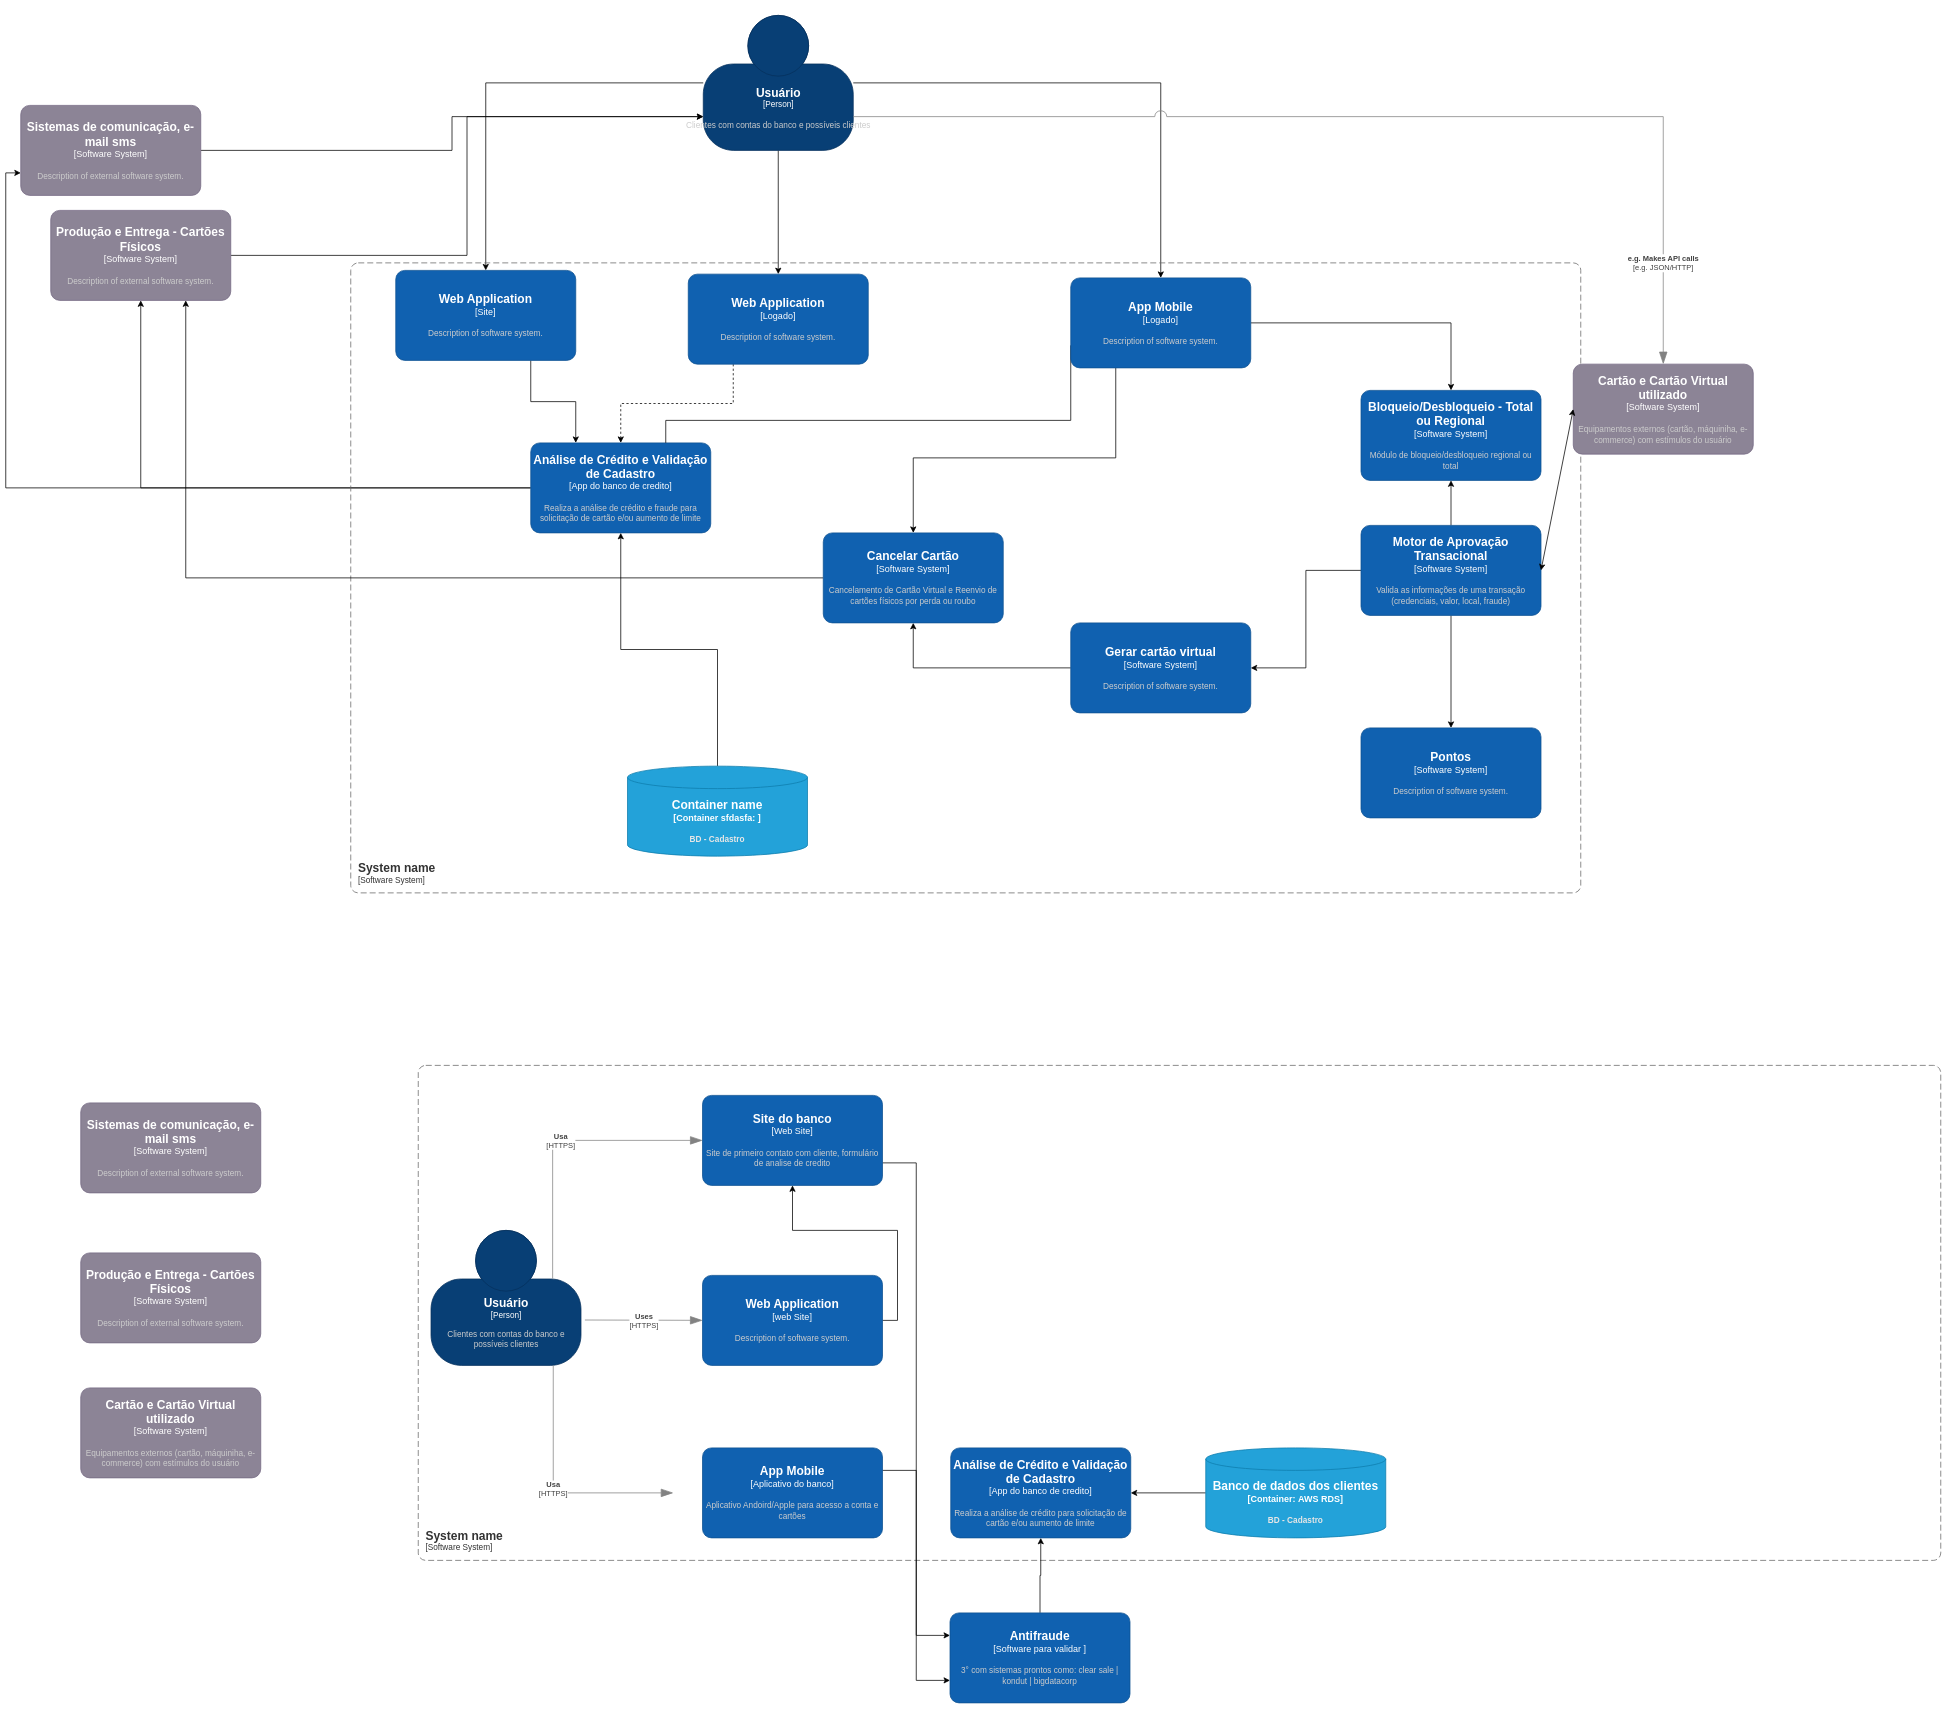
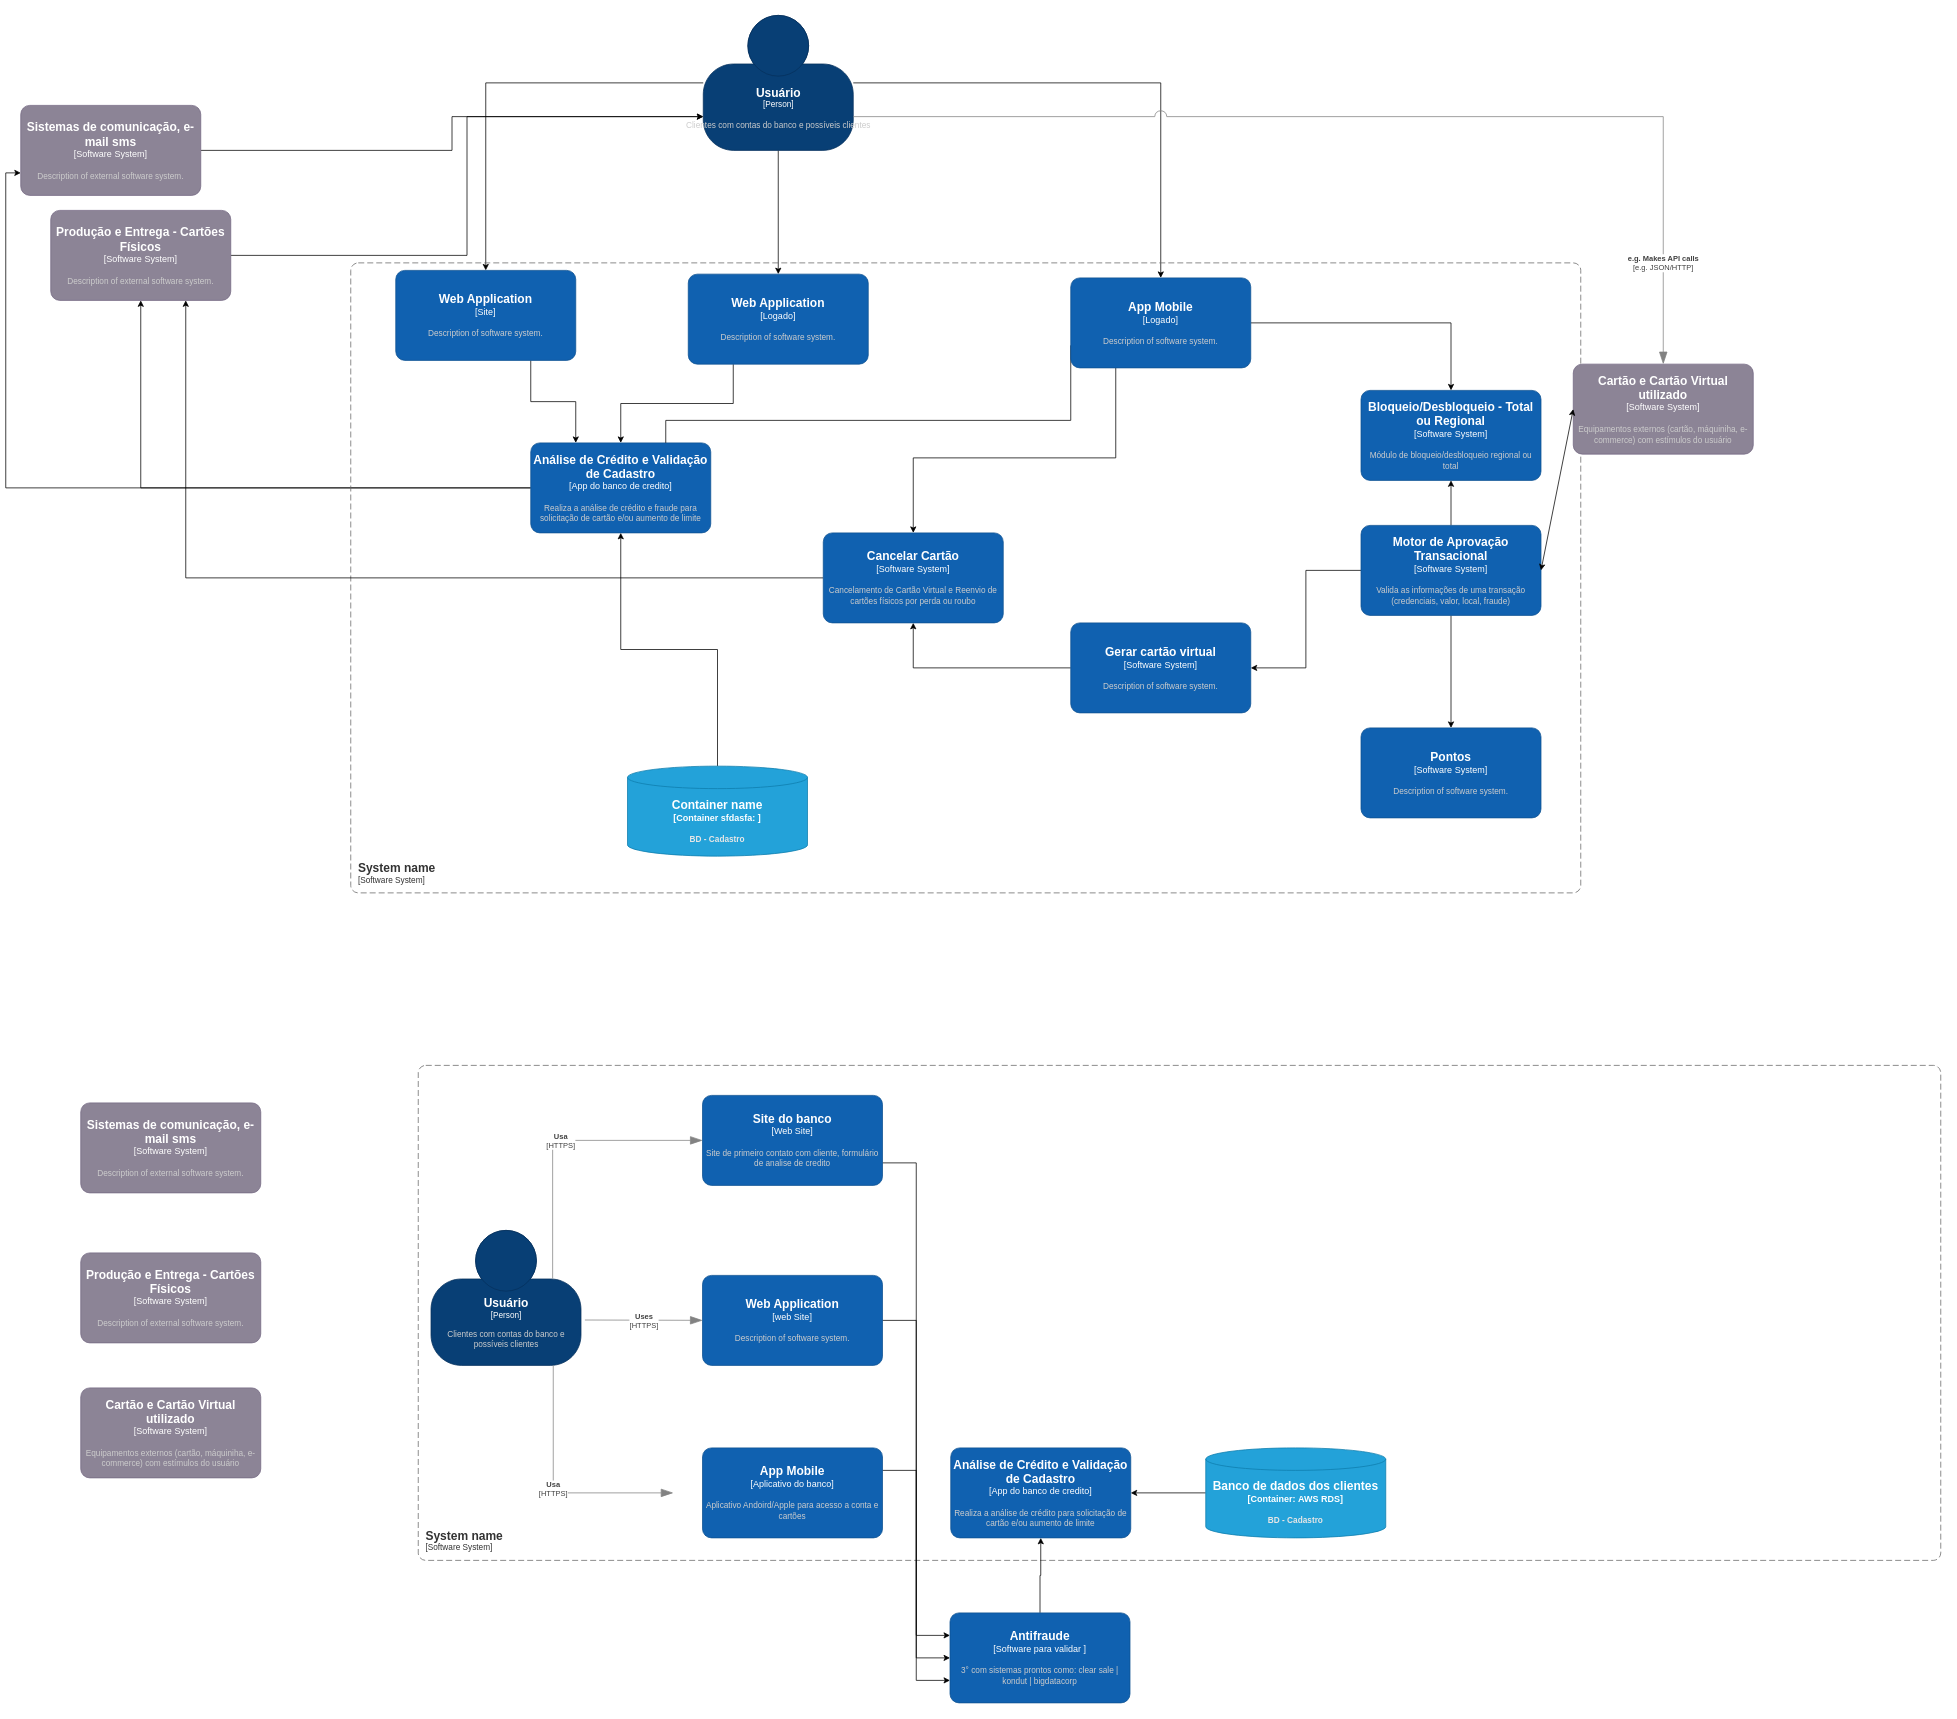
(680, 404) -> (680, 404)
(871, 1230) -> (904, 1320)
